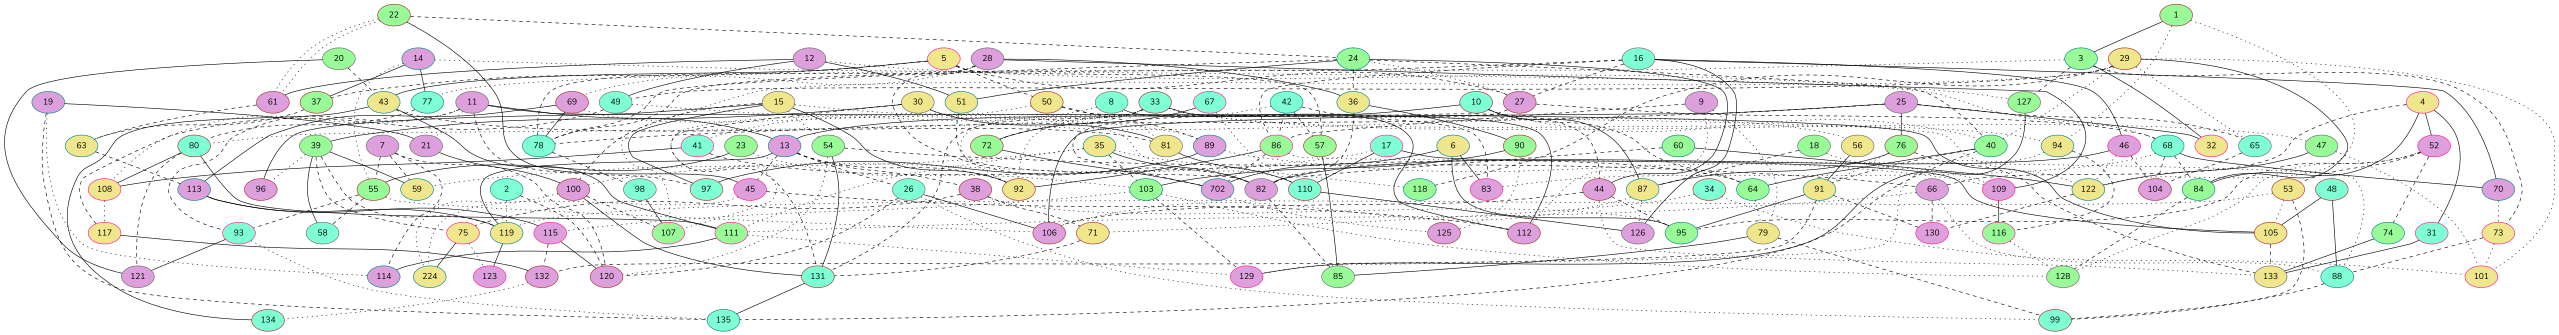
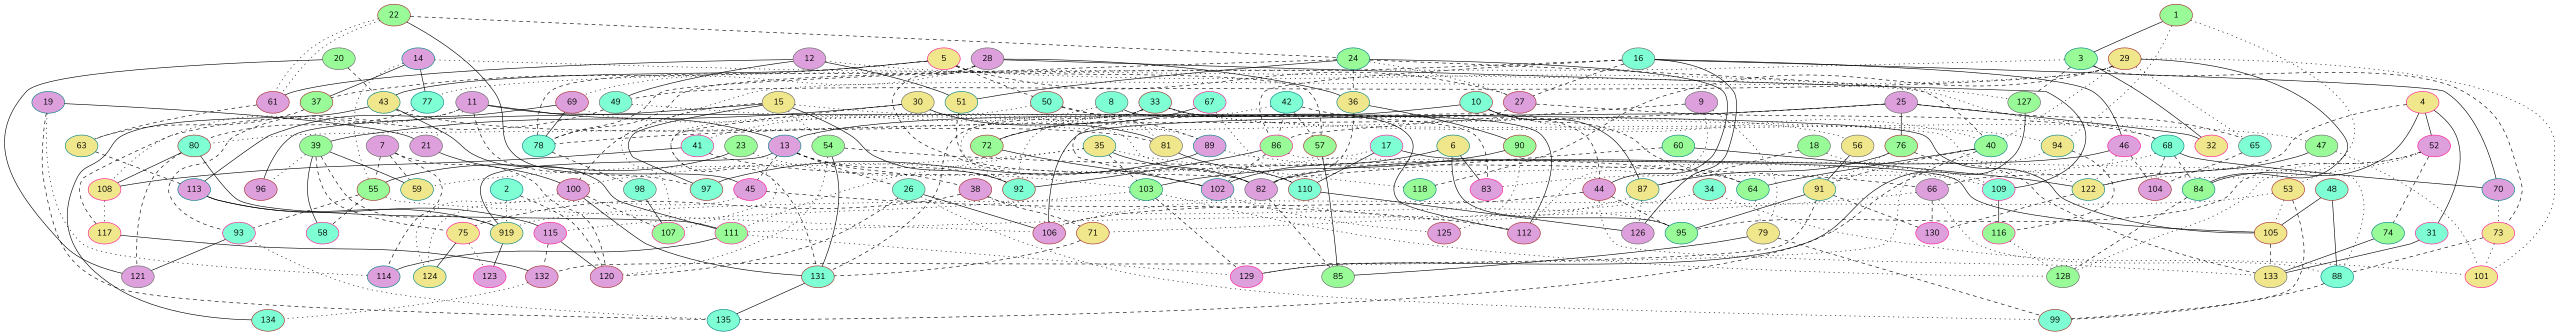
(1047, 102) -> (1047, 102)
(2345, 170) -> (2345, 170)
(1019, 190) -> (1019, 190)
(1218, 190) -> (1218, 190)
(1999, 190) -> (1999, 190)
(323, 233) -> (323, 233)
(507, 233) -> (507, 233)
(430, 277) -> (430, 277)
